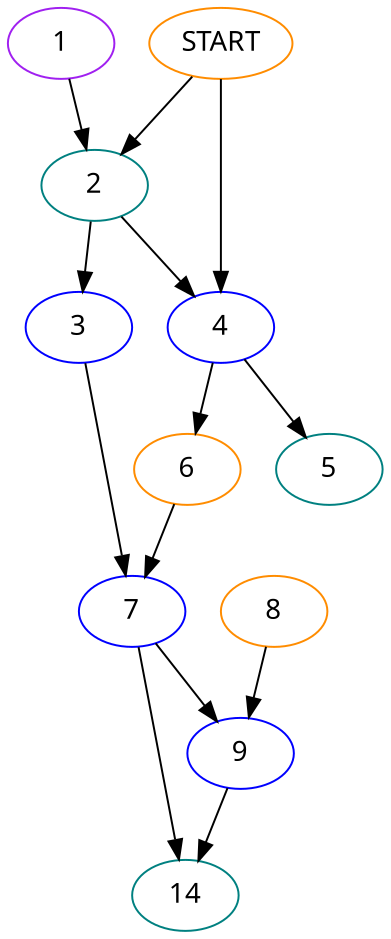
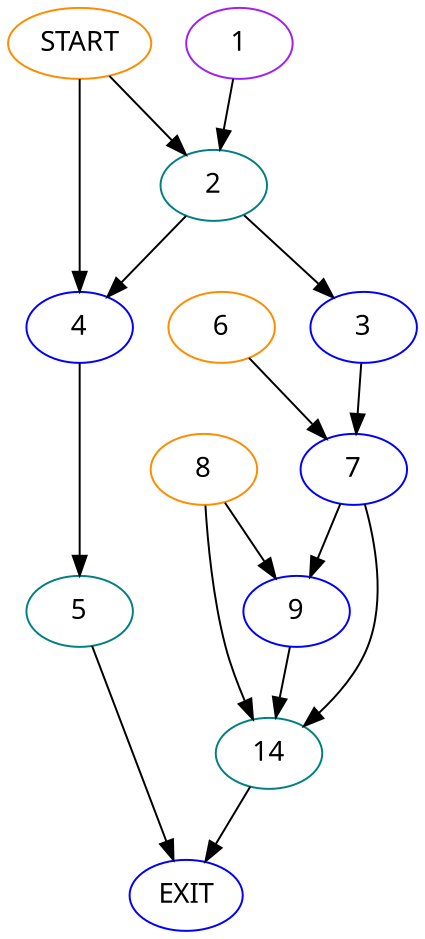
(207, 388) -> none
none -> (217, 605)
none -> (186, 895)
